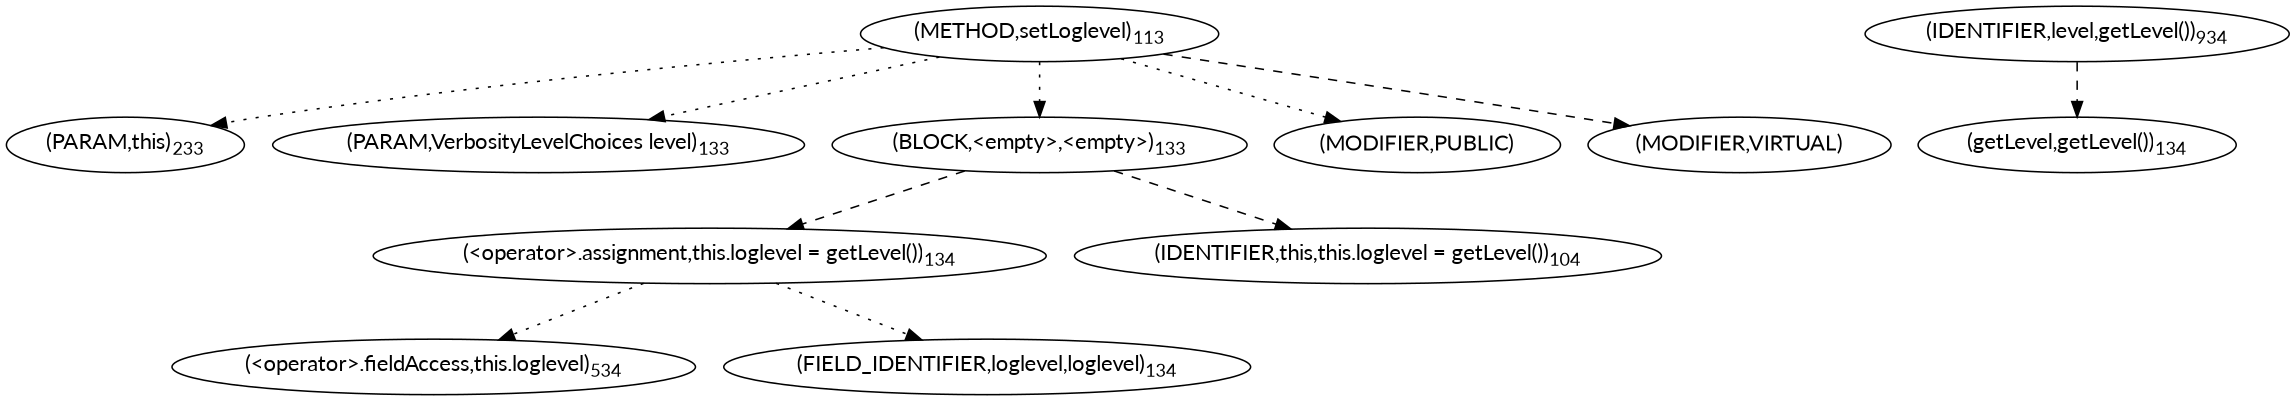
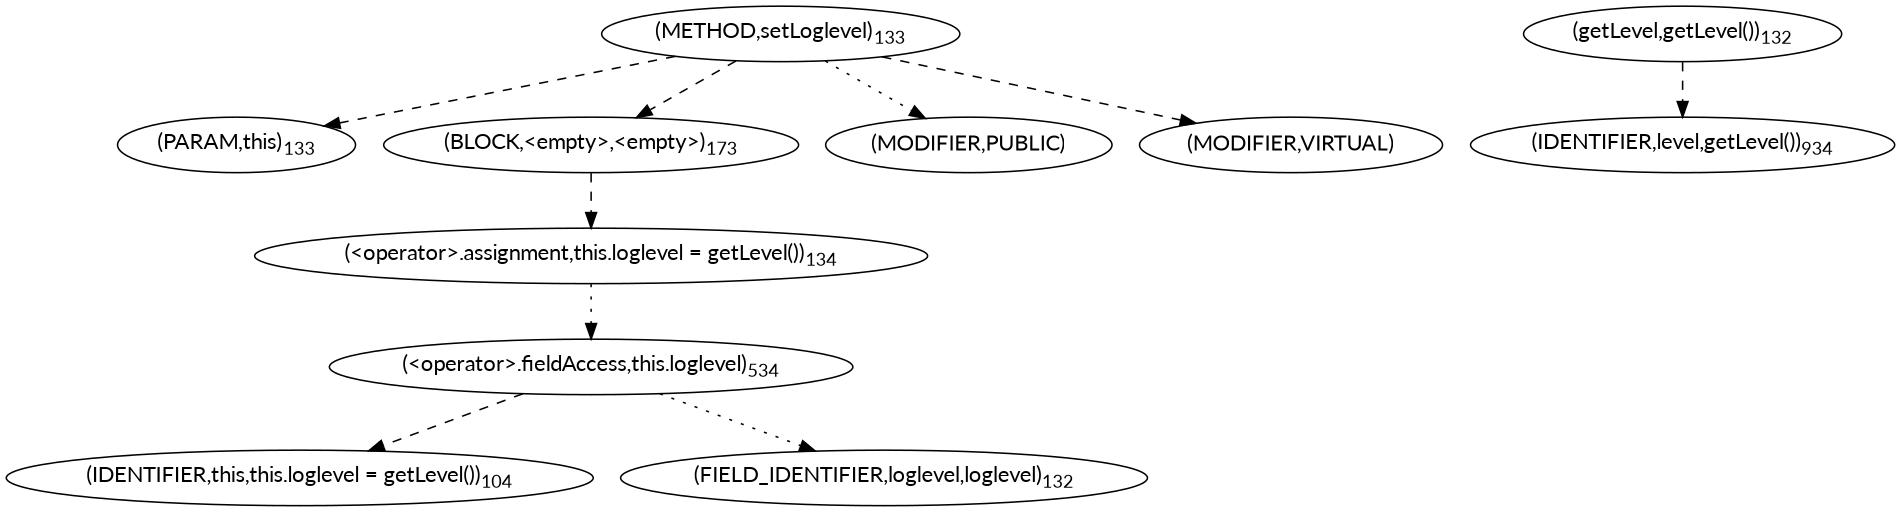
(1149, 32) -> (890, 32)
(554, 80) -> (508, 90)
(1040, 82) -> (693, 85)
(2077, 82) -> (1683, 82)
(189, 143) -> (300, 143)
(1171, 143) -> (722, 143)
(2171, 143) -> (1777, 32)
(539, 145) -> none
(1195, 198) -> (453, 420)
(842, 309) -> (730, 420)
(1161, 365) -> (1058, 476)
